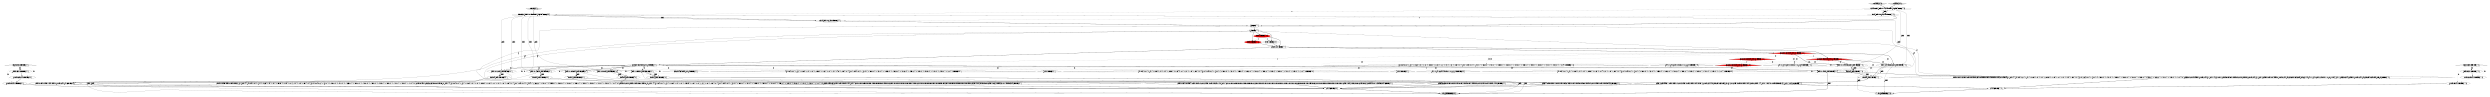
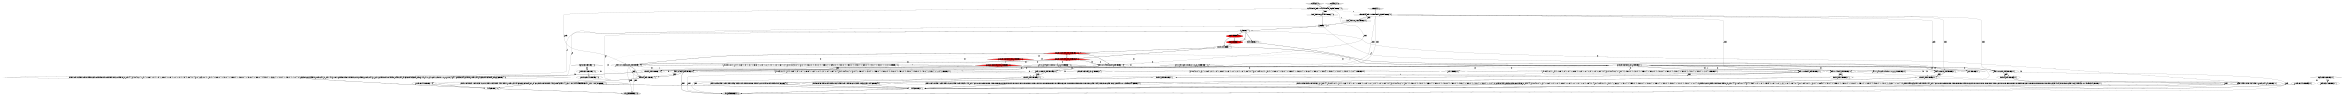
(1274, 44) -> (1612, 64)
(23, 77) -> none
